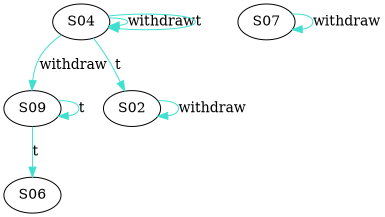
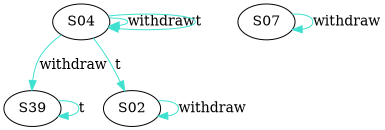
(32, 109) -> (32, 109)
(32, 195) -> none
